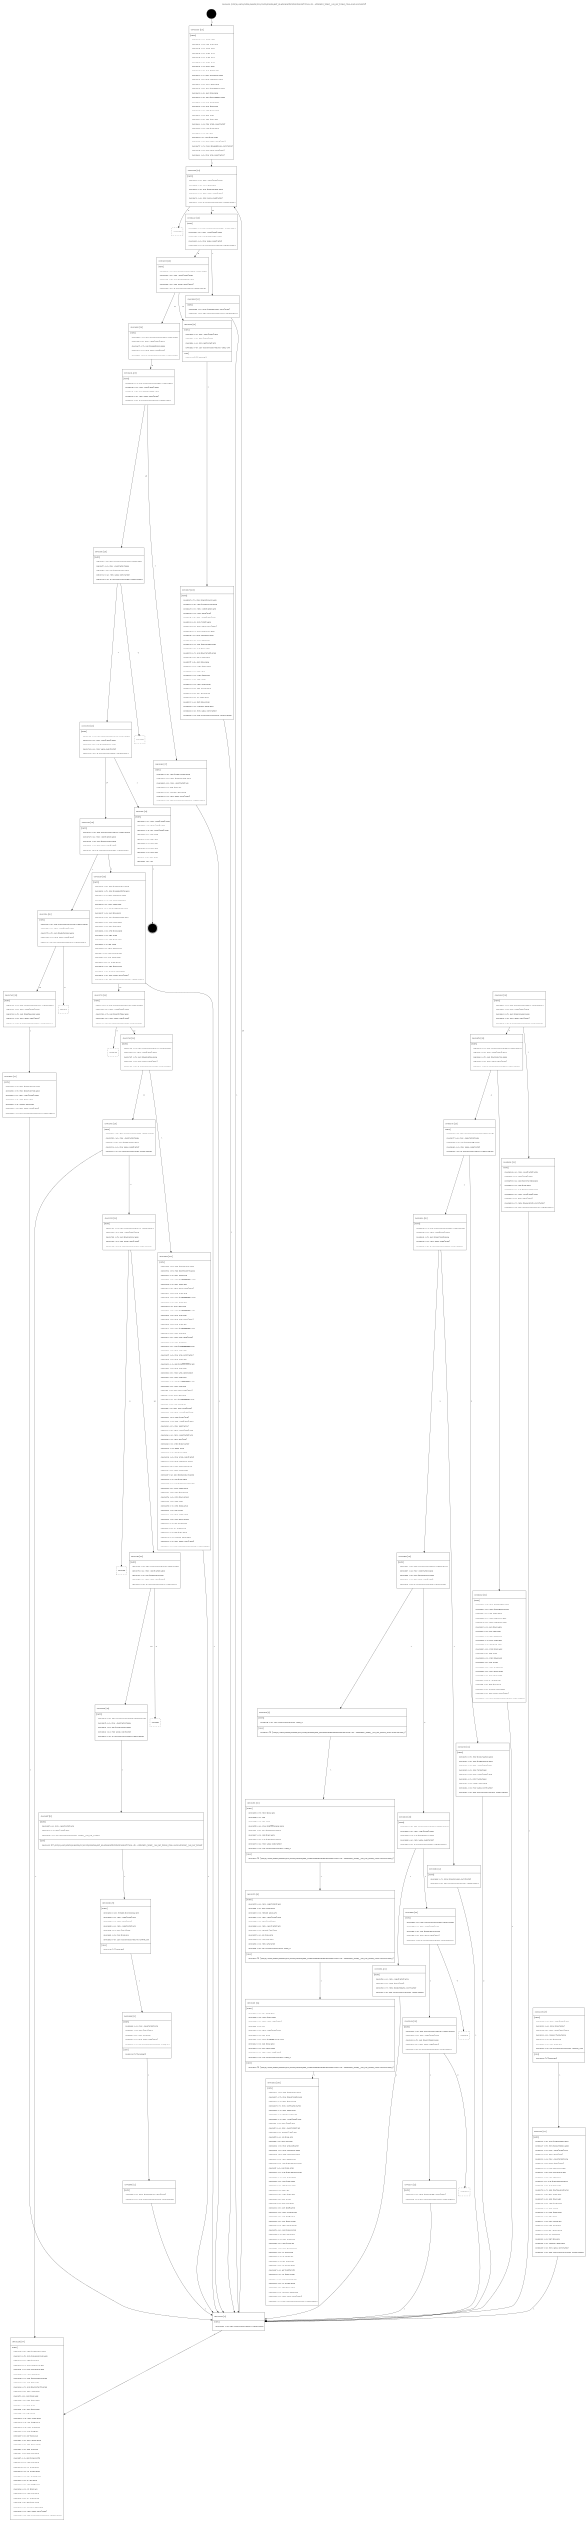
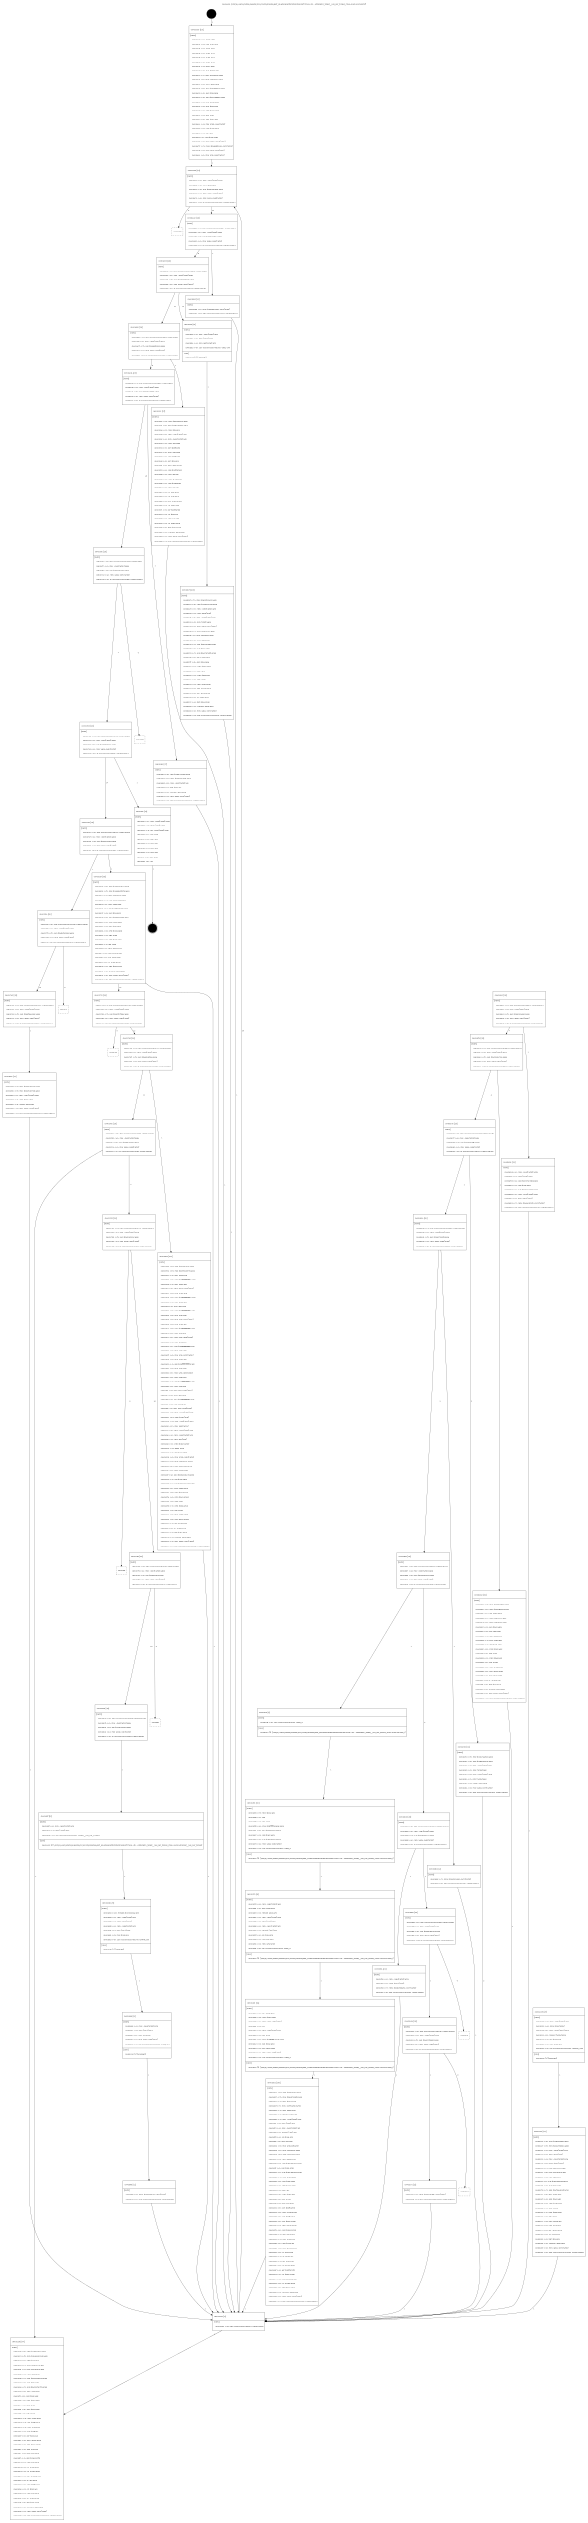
none -> (178, 476)
none -> (254, 2284)
